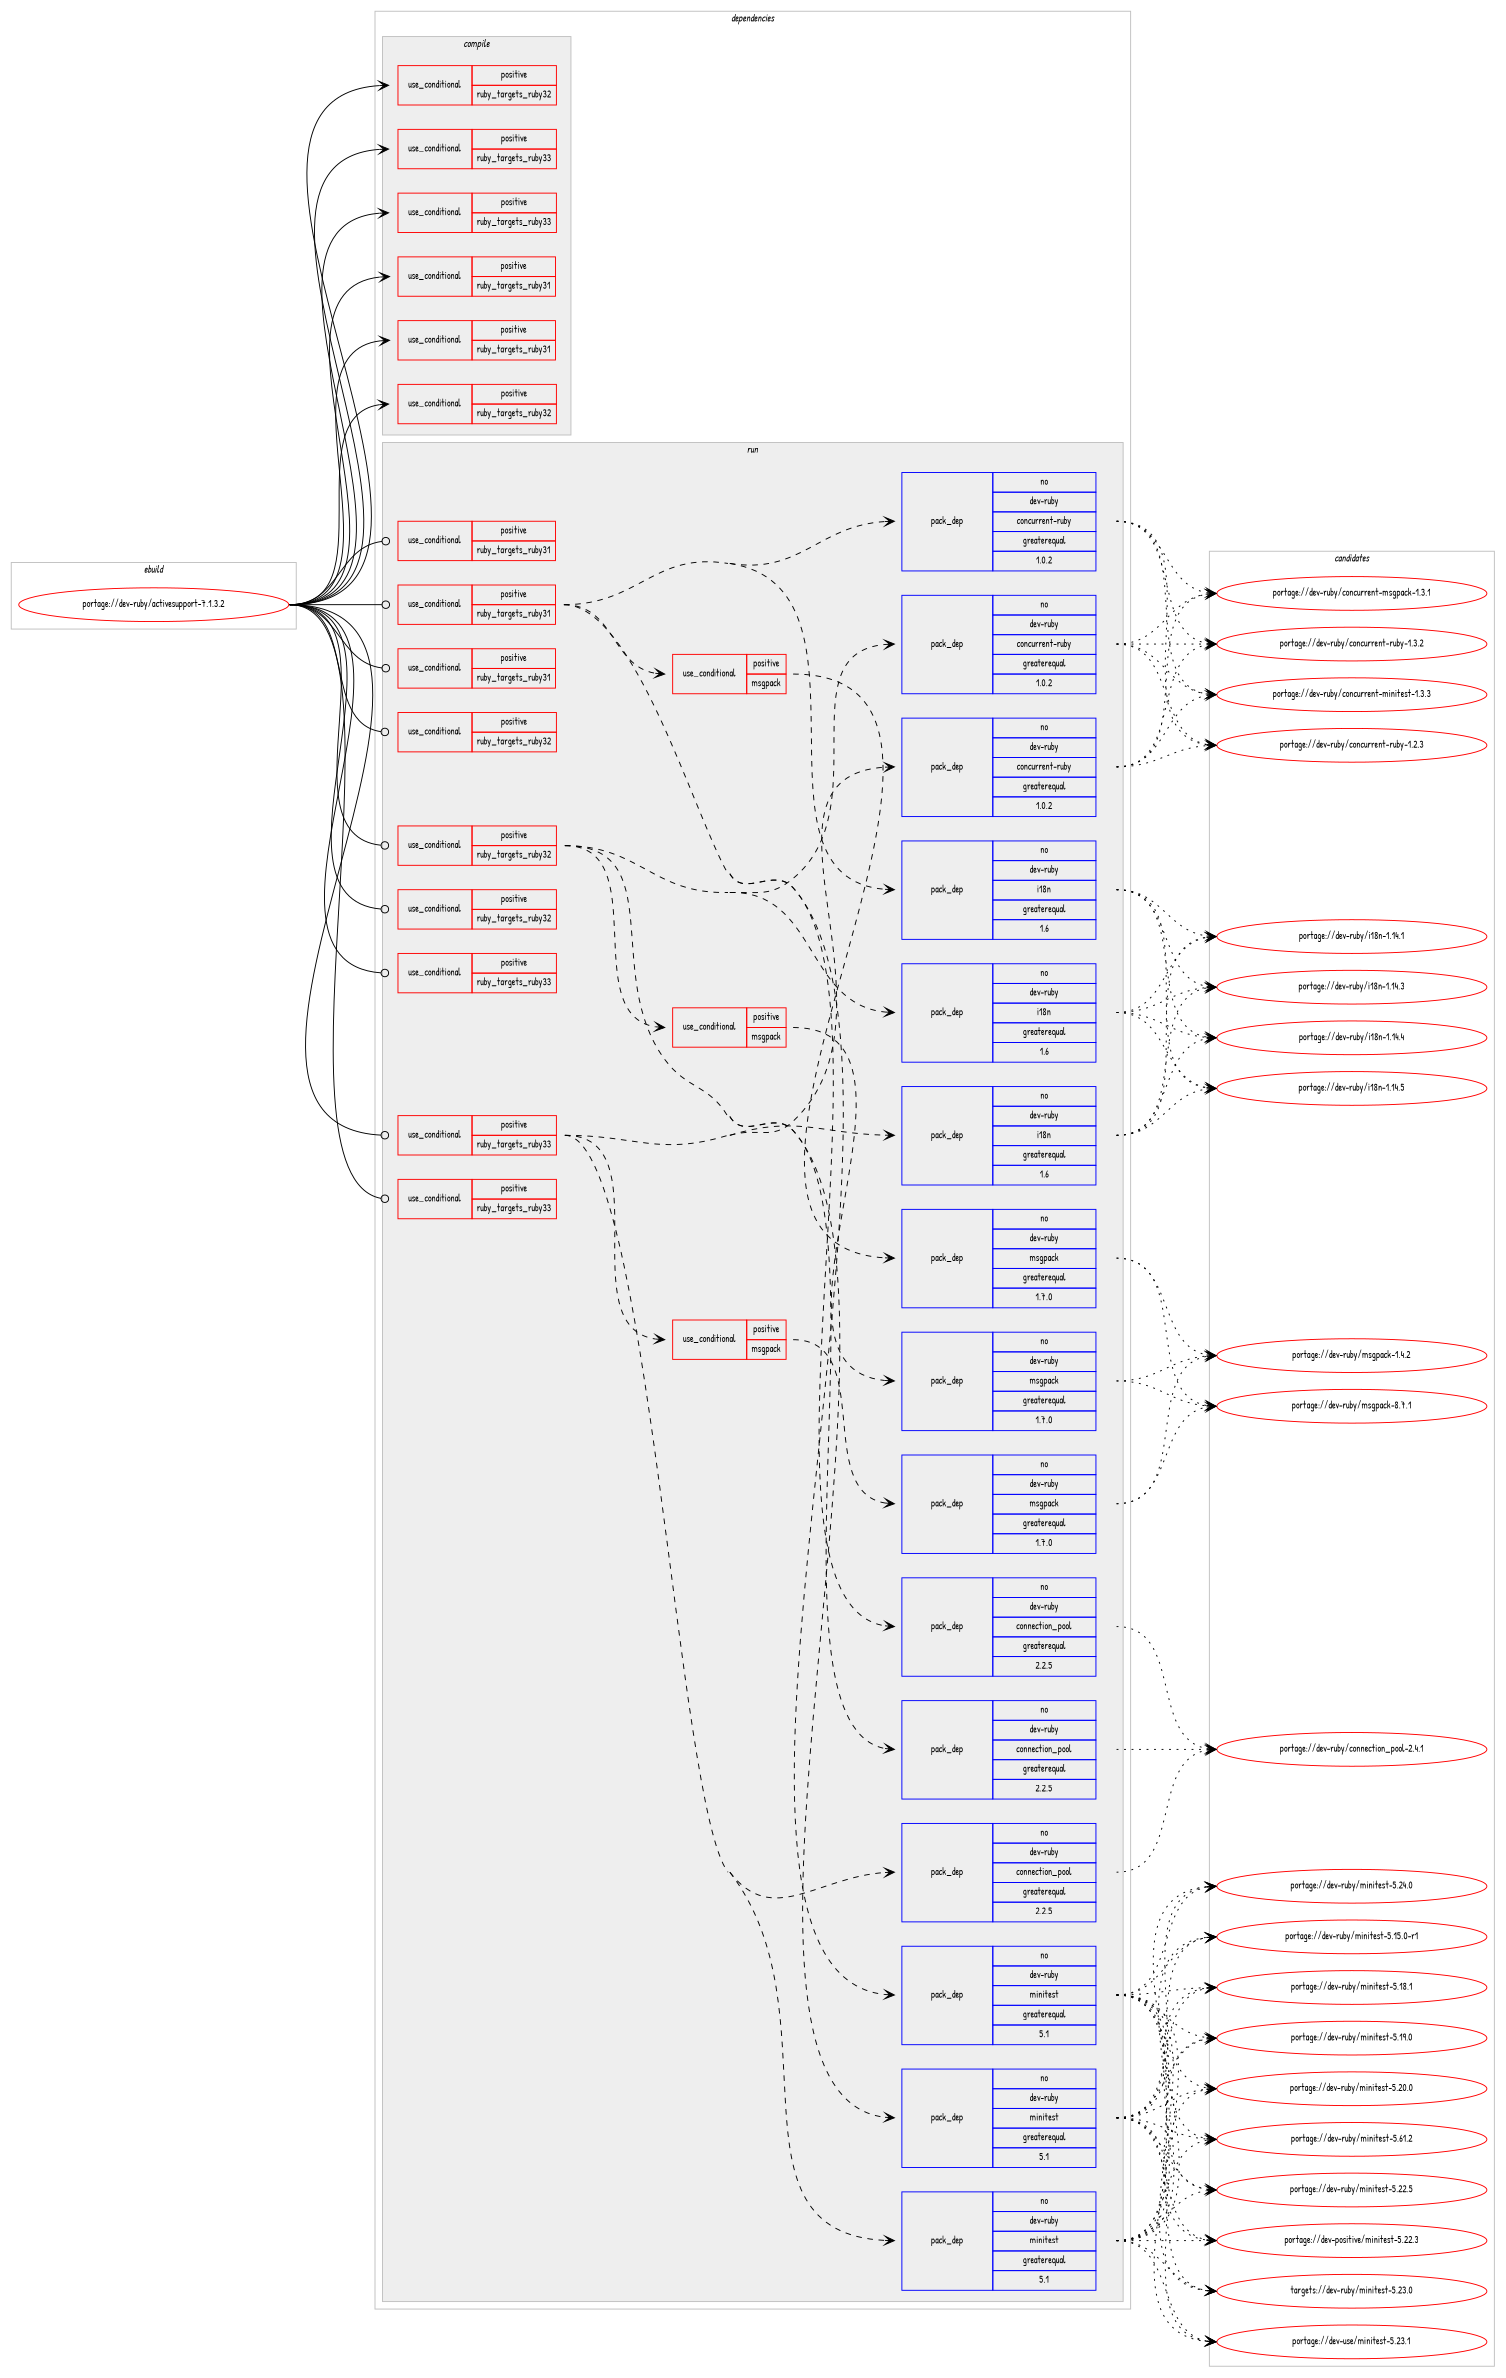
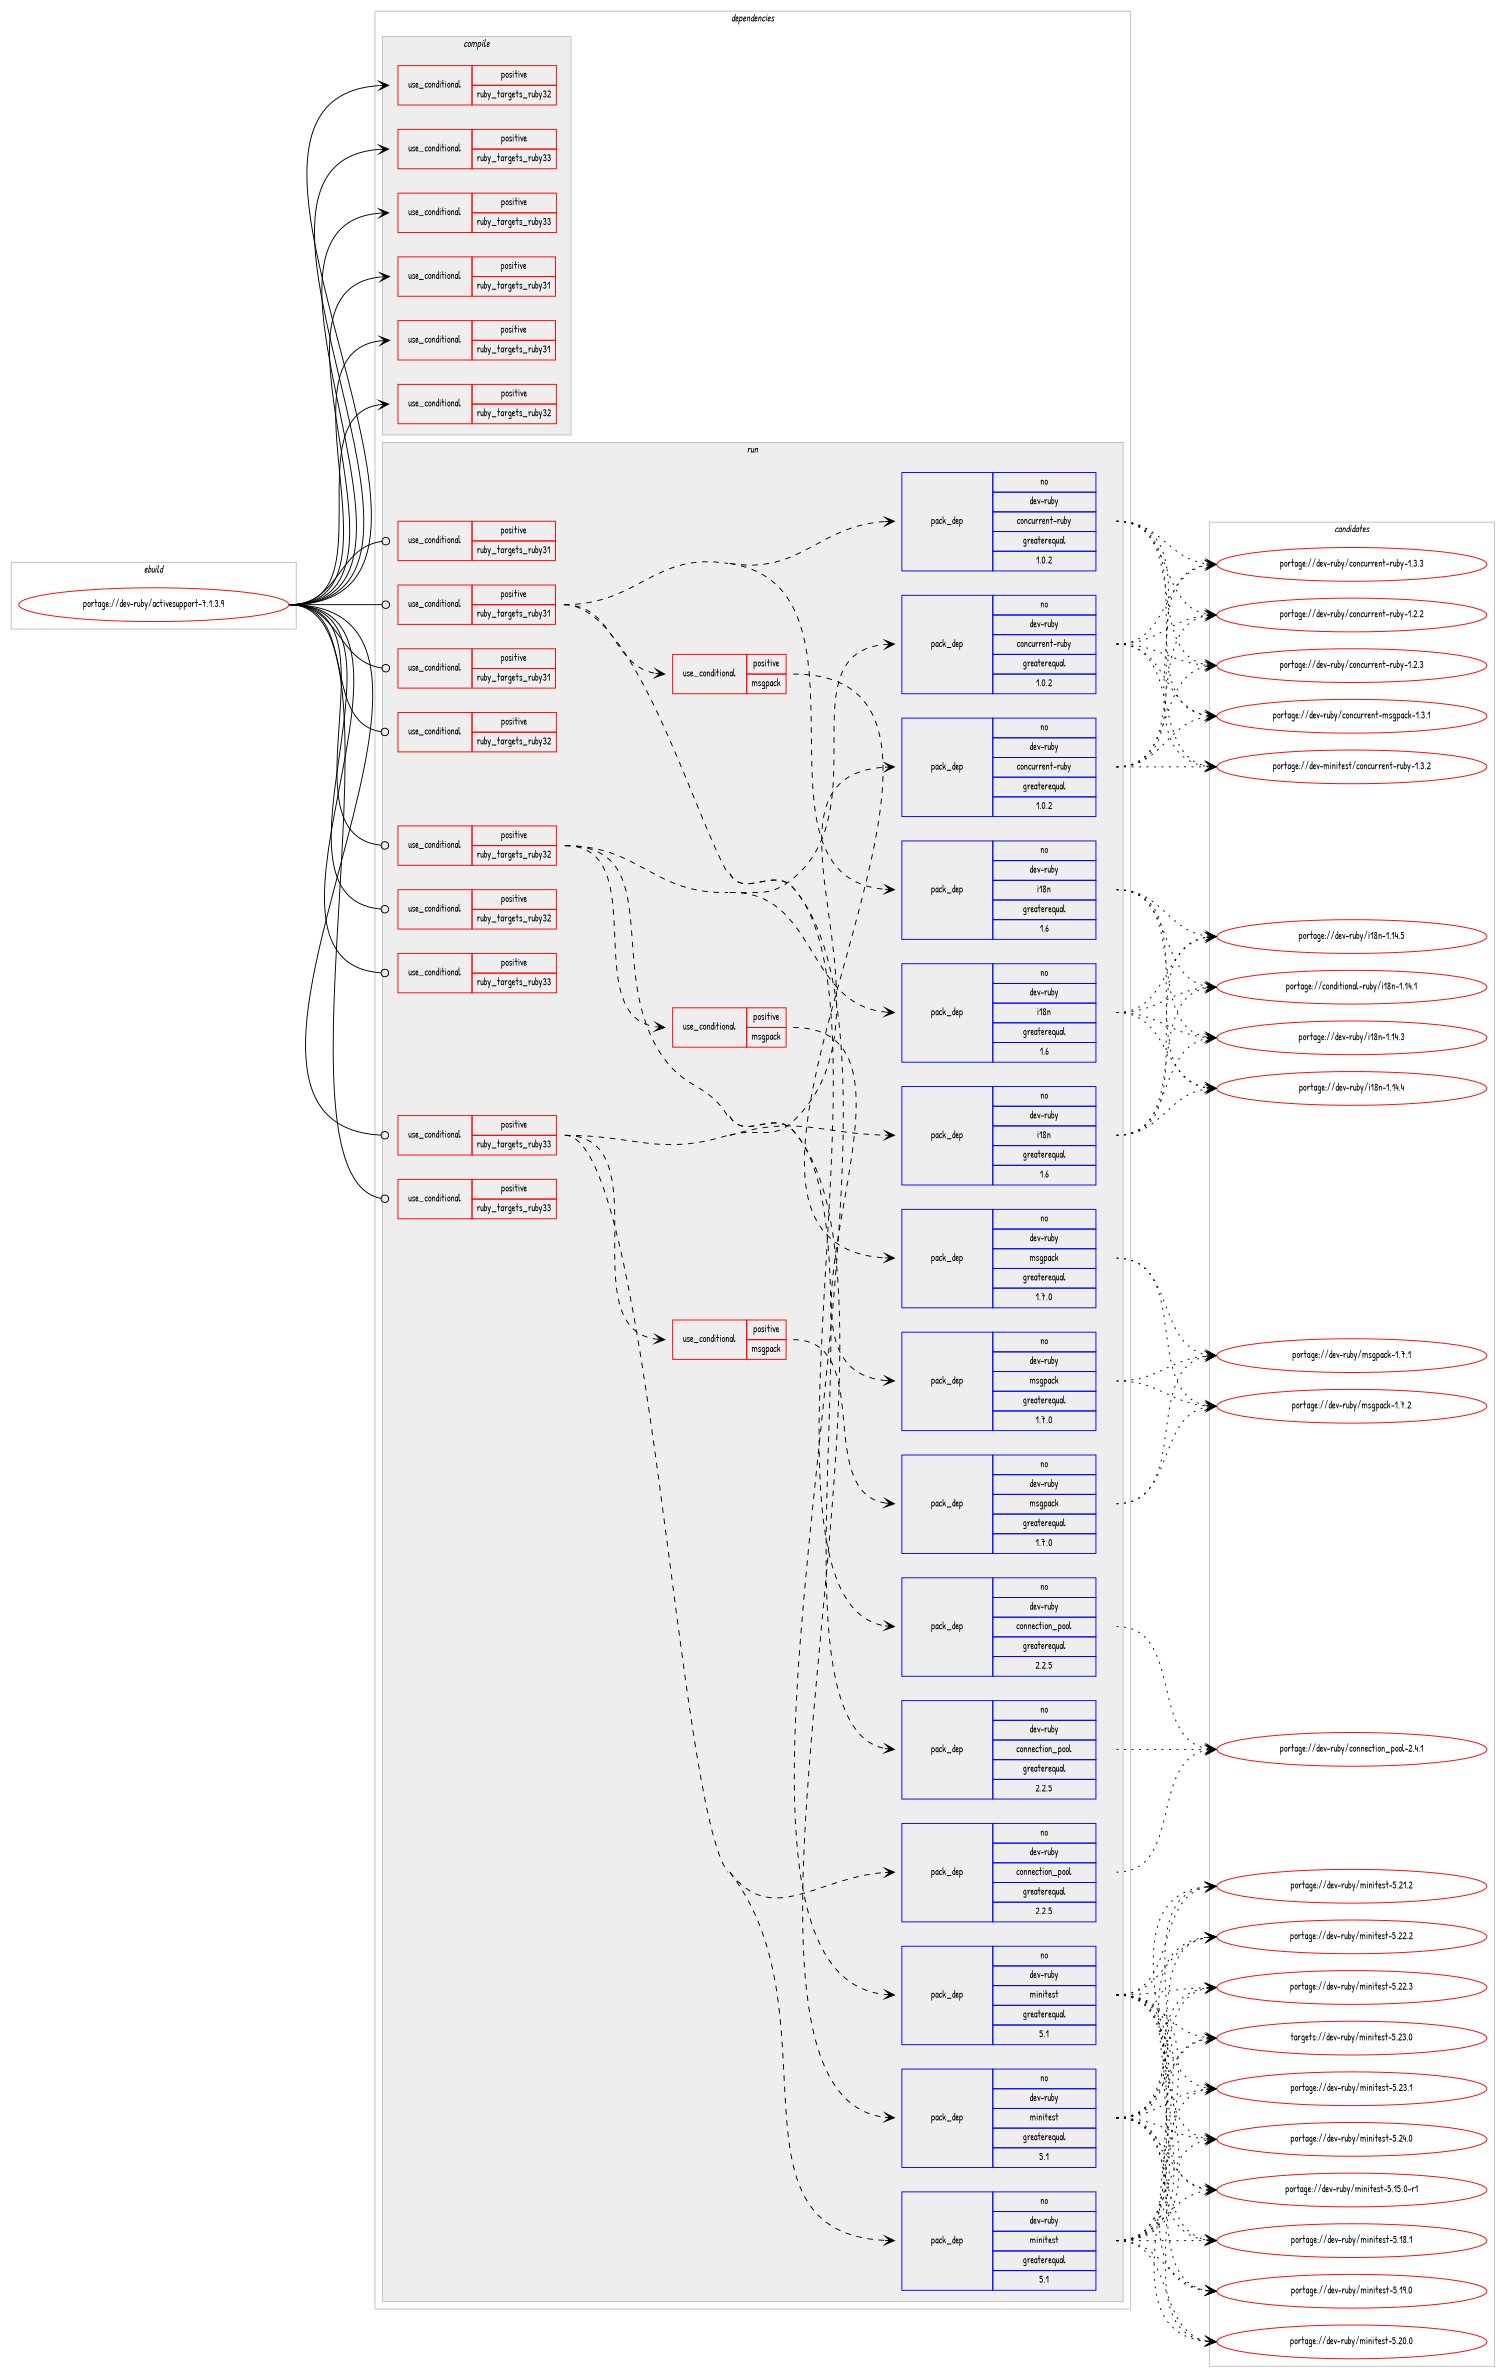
(154, 605) -> (154, 605)
none -> (1352, 615)
(1352, 644) -> (1352, 767)
(1352, 695) -> (1352, 564)
(1352, 937) -> (1352, 987)
(1352, 1356) -> (1352, 1406)
(1352, 1406) -> (1352, 1356)
(1352, 2139) -> (1352, 1886)
(1352, 2190) -> (1352, 1937)
(1352, 2241) -> (1352, 1988)
(1352, 2342) -> (1352, 2089)
